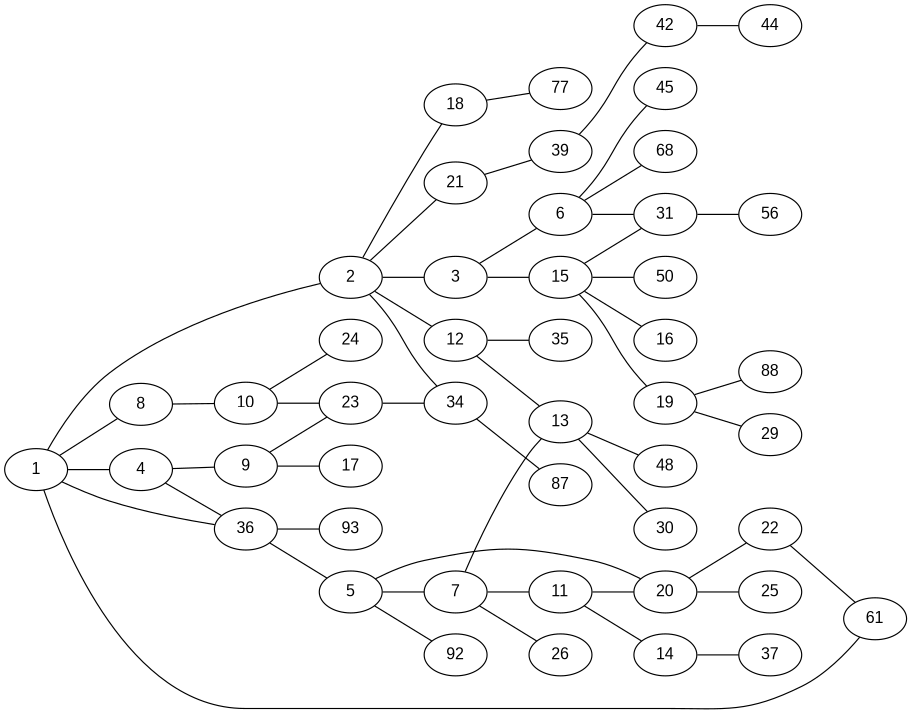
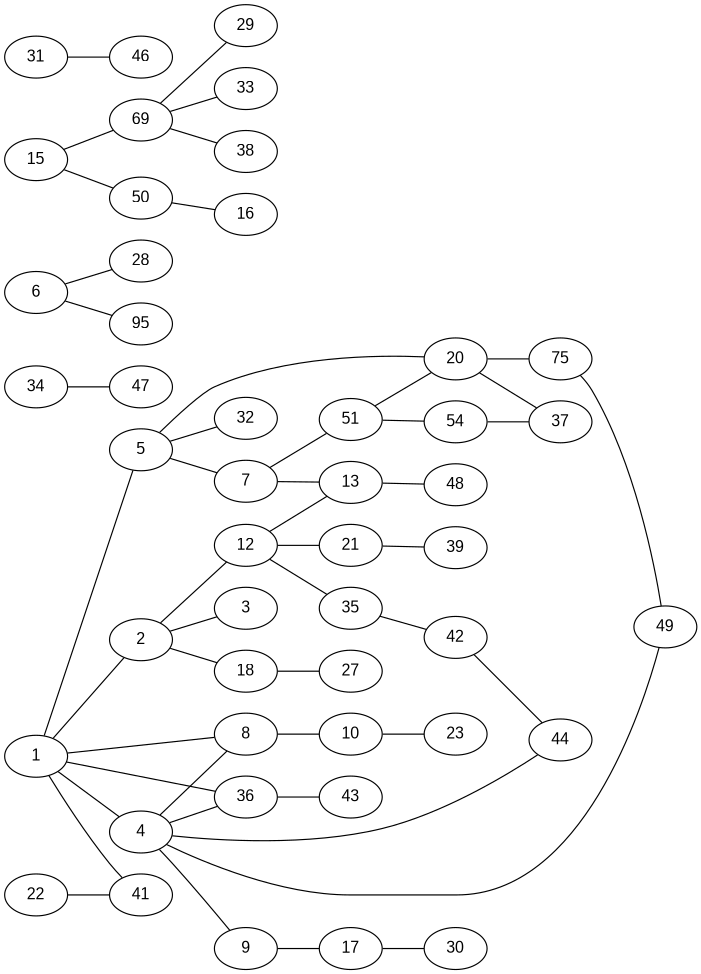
none -> (246, 89)
(560, 89) -> (351, 671)
(613, 89) -> (403, 623)
(665, 89) -> (141, 324)
(665, 151) -> (141, 261)
(613, 214) -> none
(770, 214) -> (141, 57)
(403, 230) -> (298, 545)
(508, 246) -> none
(613, 246) -> none
(508, 277) -> none
(613, 309) -> (193, 206)
(351, 340) -> none
(403, 340) -> none
(770, 372) -> (246, 151)
(403, 403) -> none
(665, 403) -> (141, 120)
(298, 435) -> none
(613, 475) -> (403, 949)
(560, 485) -> (141, 387)
(351, 529) -> (351, 797)
(718, 560) -> (508, 390)
(298, 561) -> (89, 603)
(560, 592) -> (351, 420)
(770, 592) -> (560, 359)
(875, 619) -> (141, 895)
none -> (665, 627)
(456, 655) -> (246, 418)
(560, 655) -> none
(665, 655) -> (456, 422)
none -> (197, 780)
none -> (363, 832)
